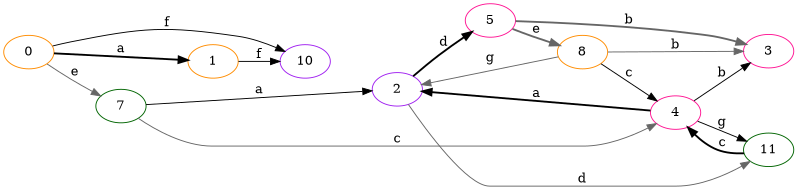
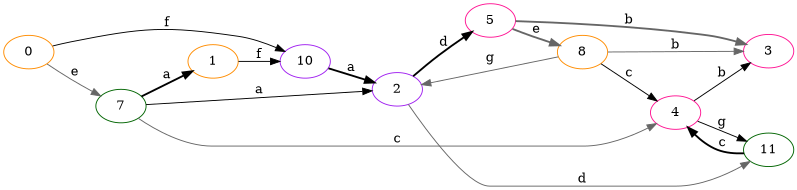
(116, 57) -> (163, 86)
(541, 101) -> (347, 74)
